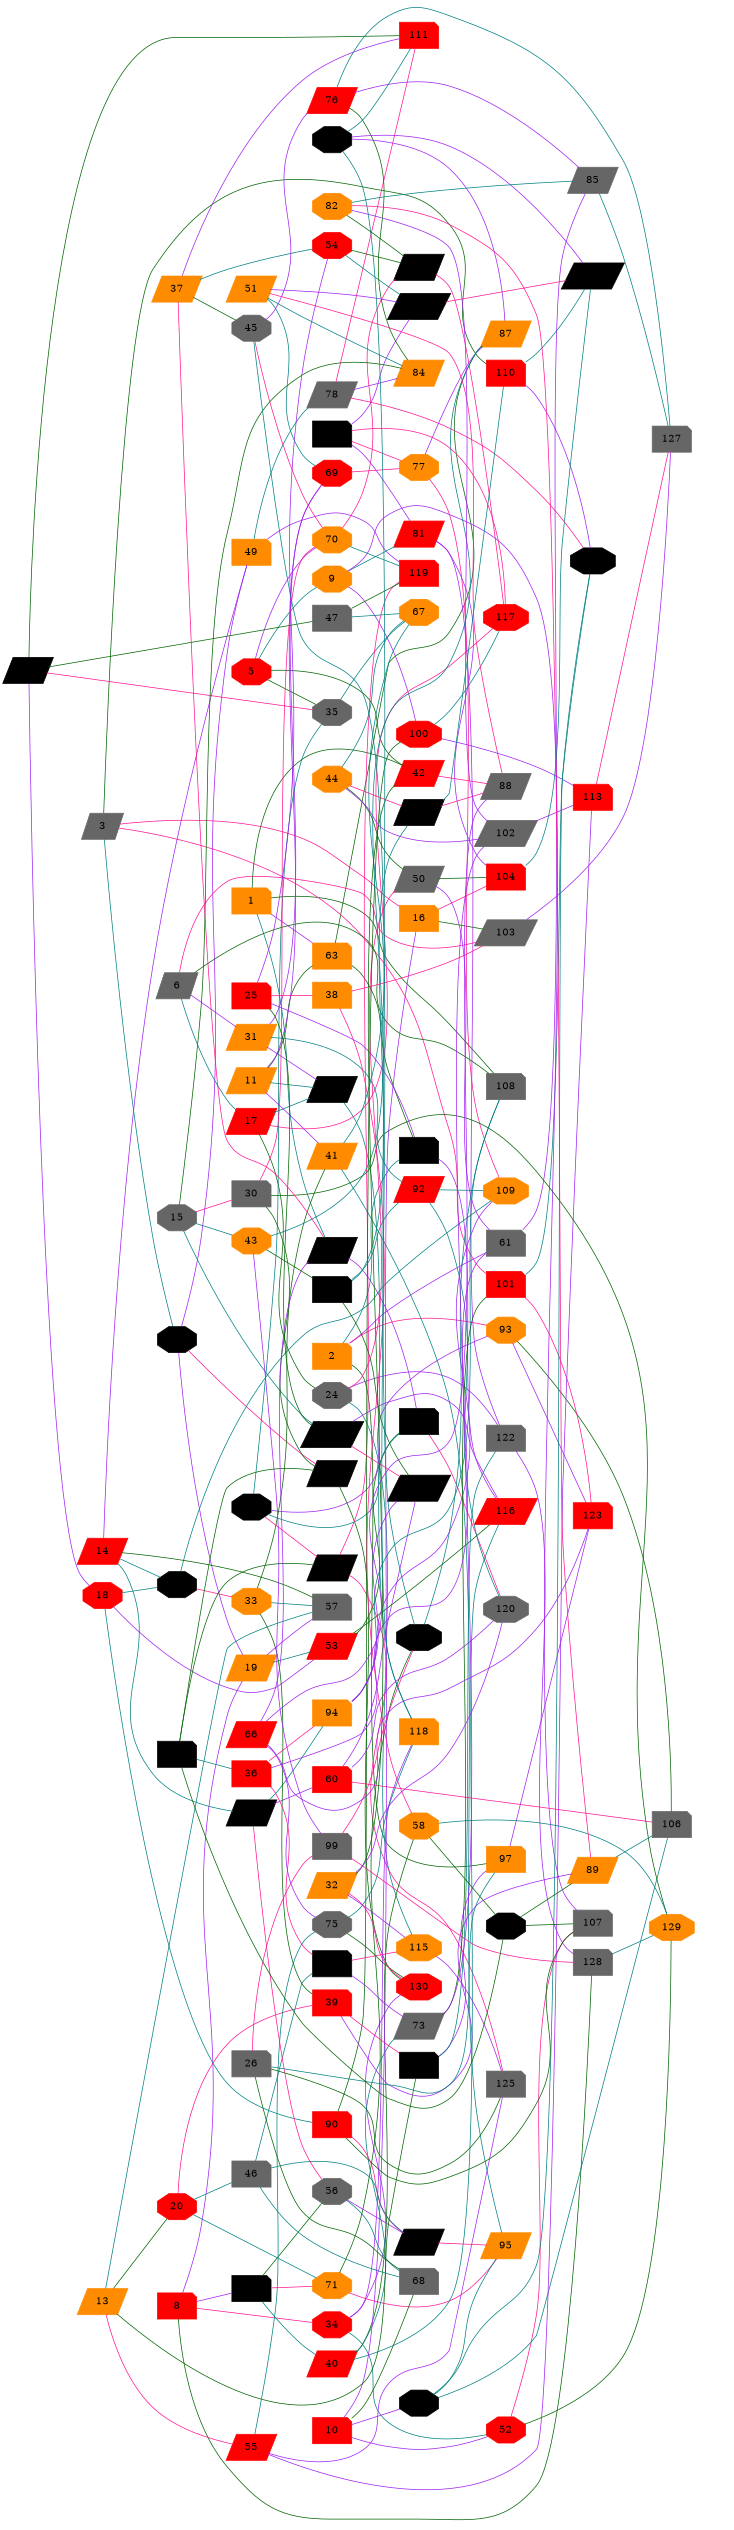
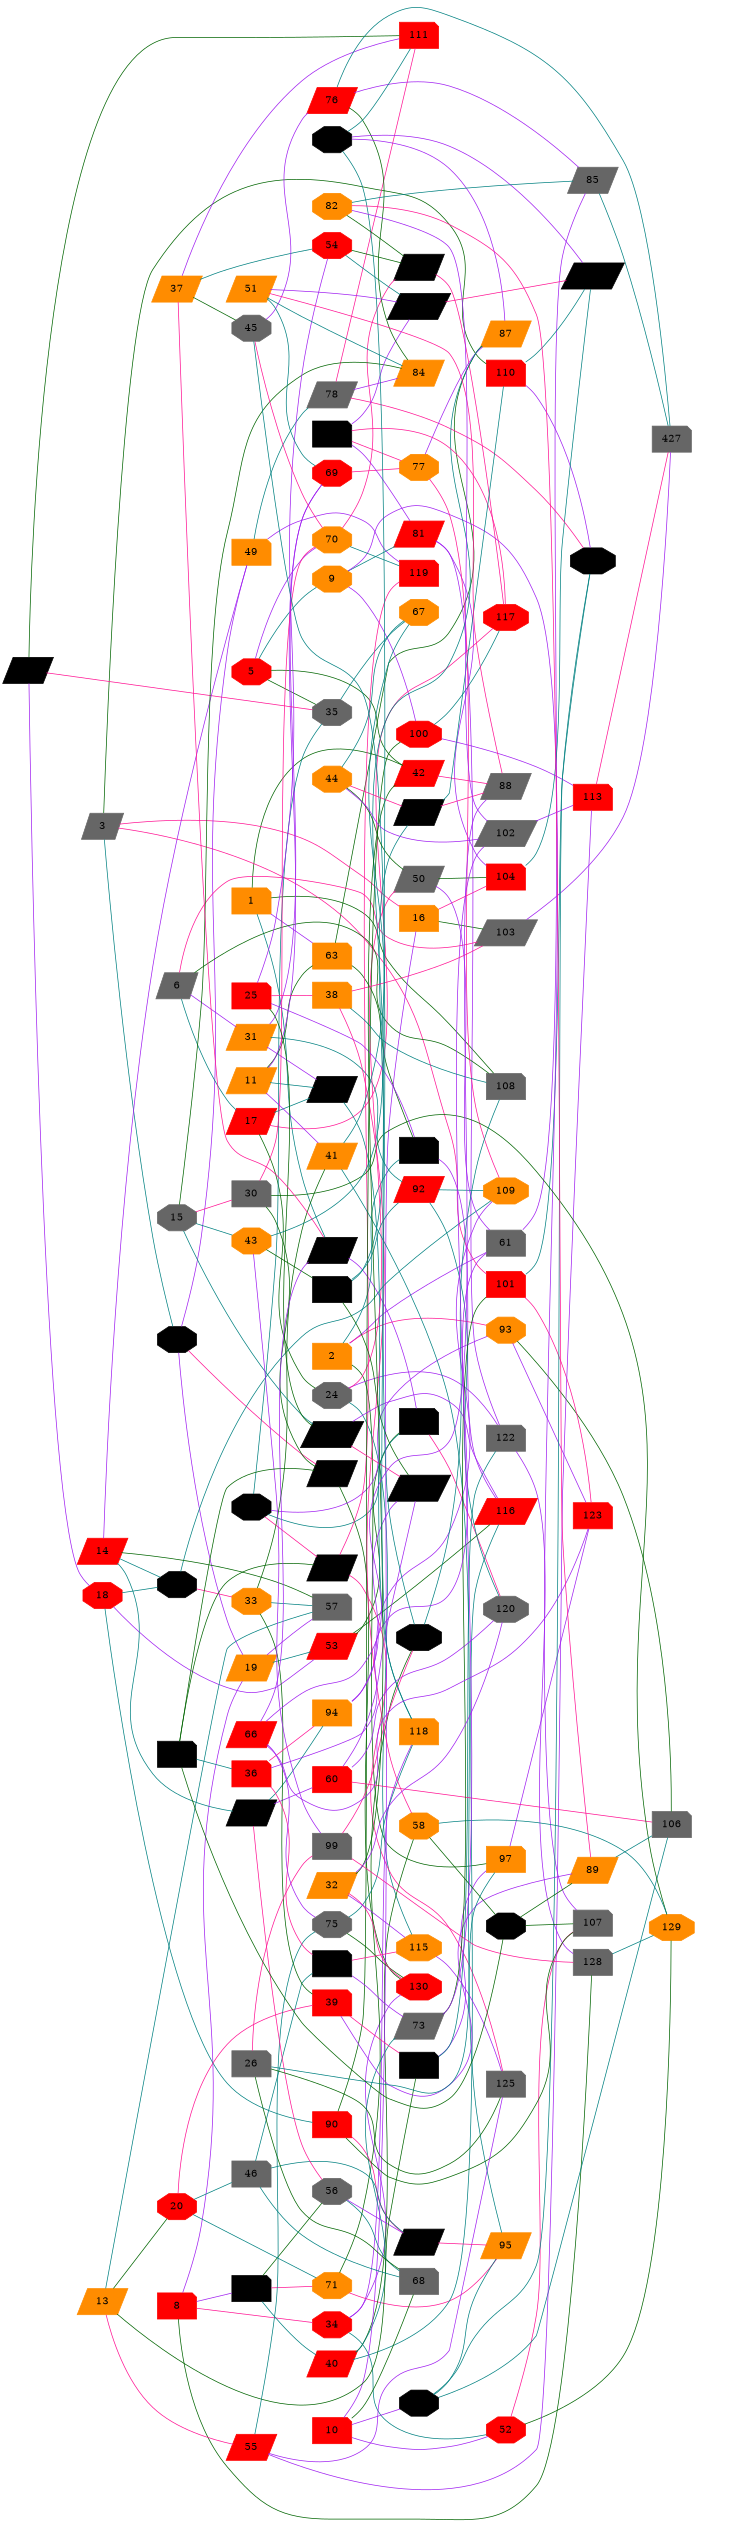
(672, 439) -> (672, 439)
(332, 618) -> none
(445, 1514) -> (412, 1057)
